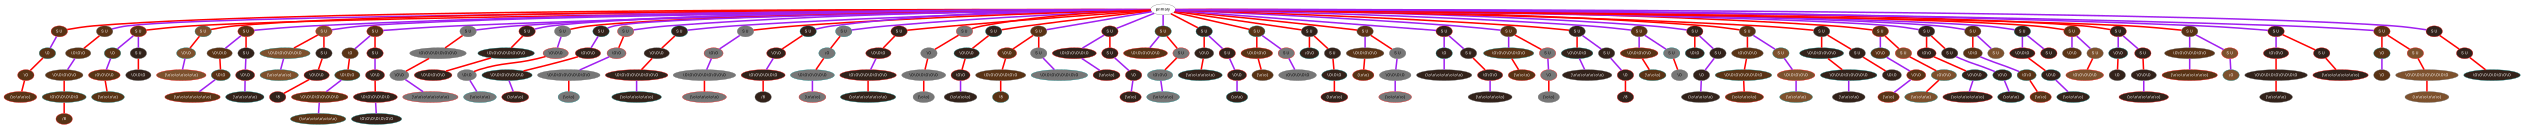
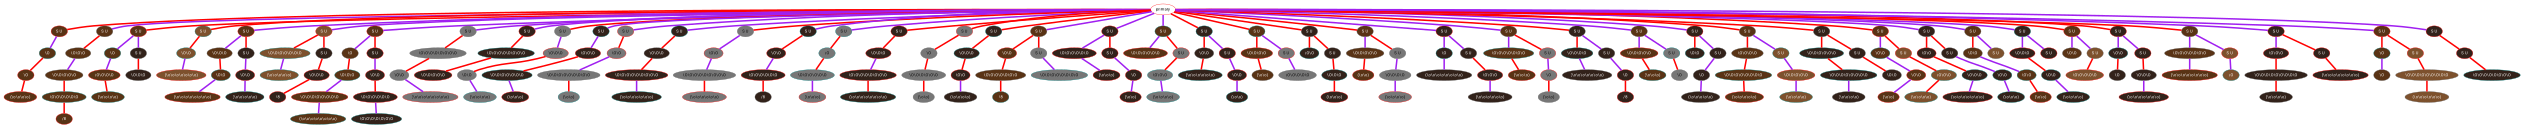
(1163, 9) -> (1163, 9)
